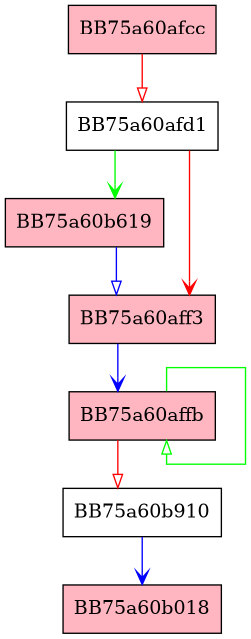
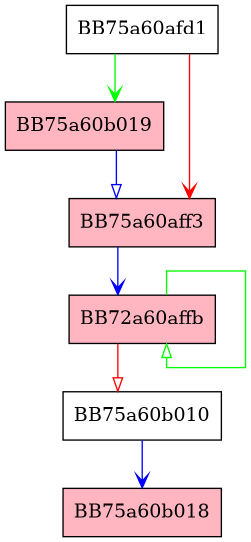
(142, 30) -> none
(85, 223) -> (85, 126)
(142, 416) -> (142, 319)
(142, 513) -> (142, 416)
